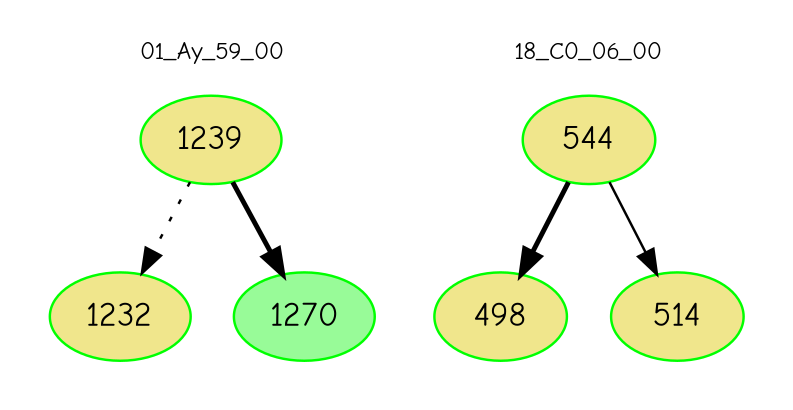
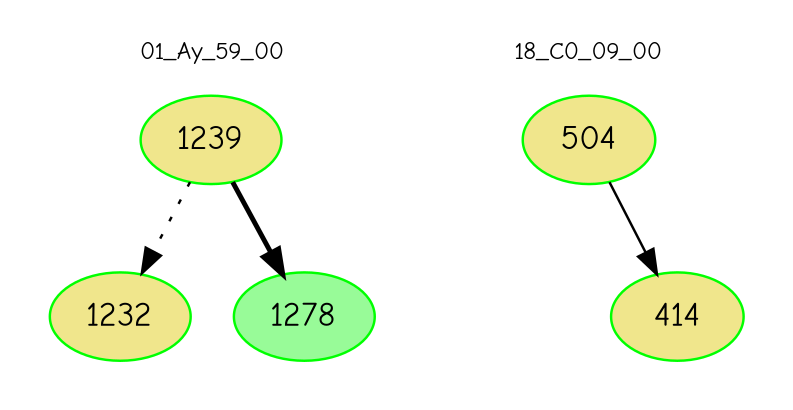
(589, 53) -> (589, 53)
(589, 140) -> (589, 140)
(304, 317) -> (304, 317)
(501, 317) -> none
(677, 317) -> (677, 317)
